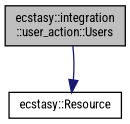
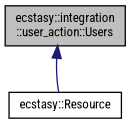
(74, 63) -> (57, 76)
